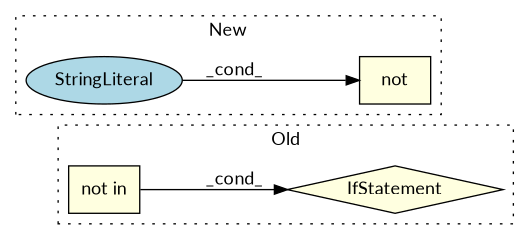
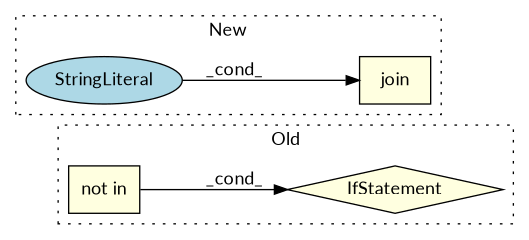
(395, 80) -> (395, 80)
